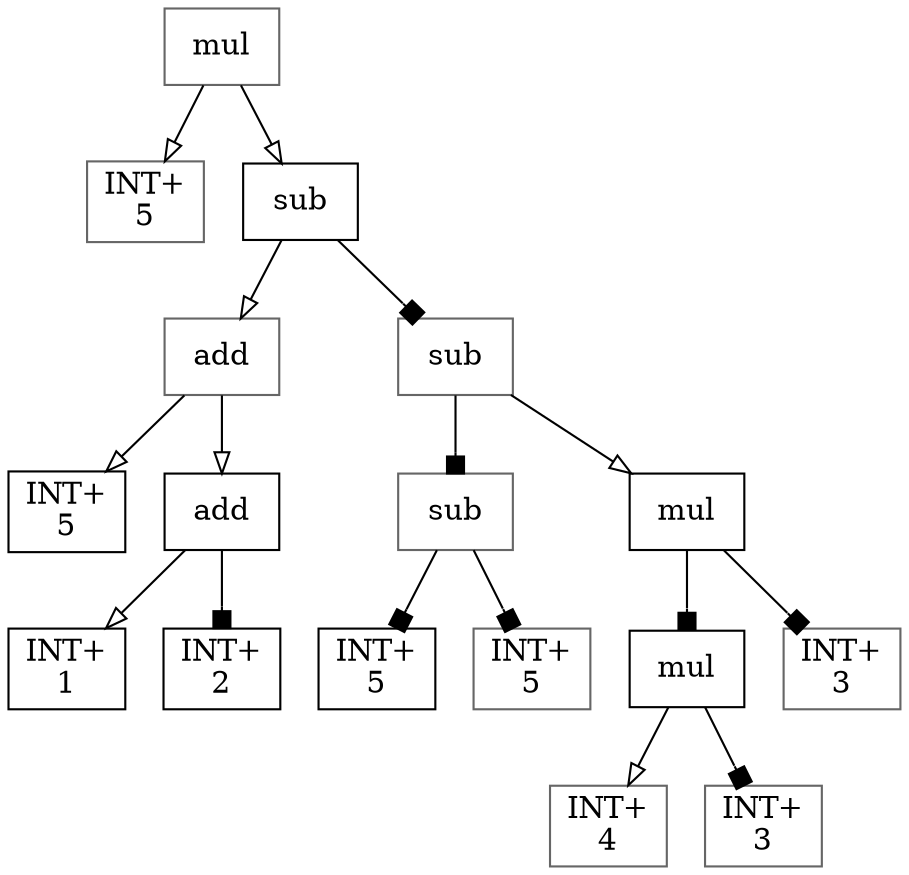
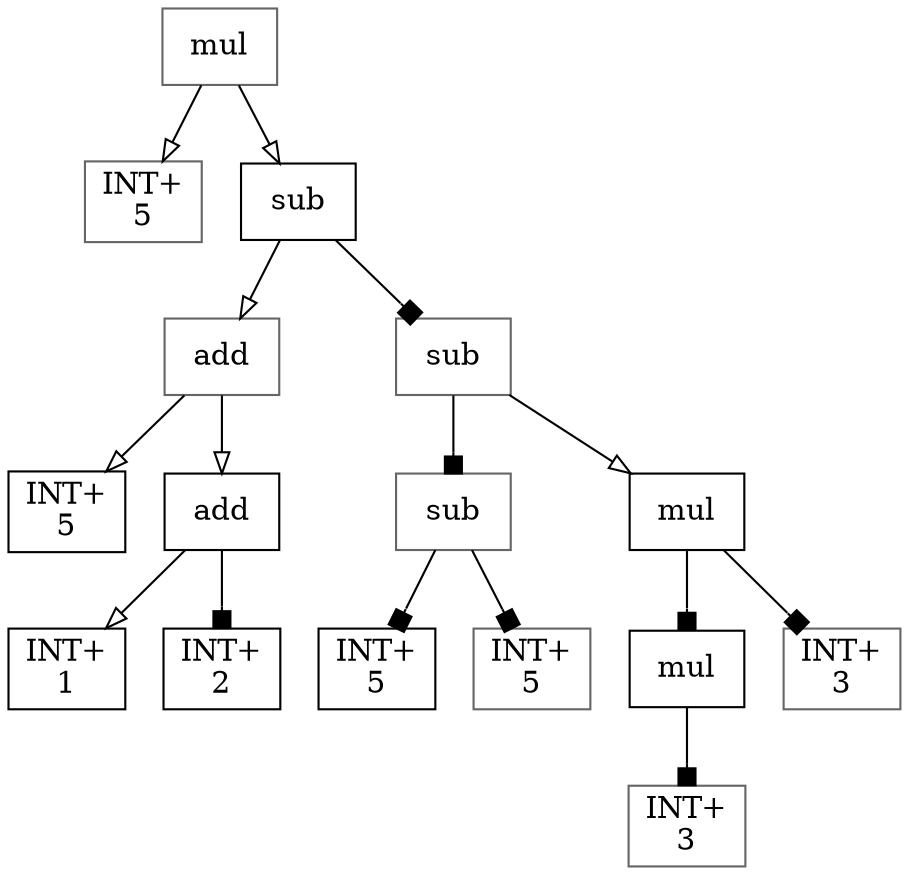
(608, 826) -> none
